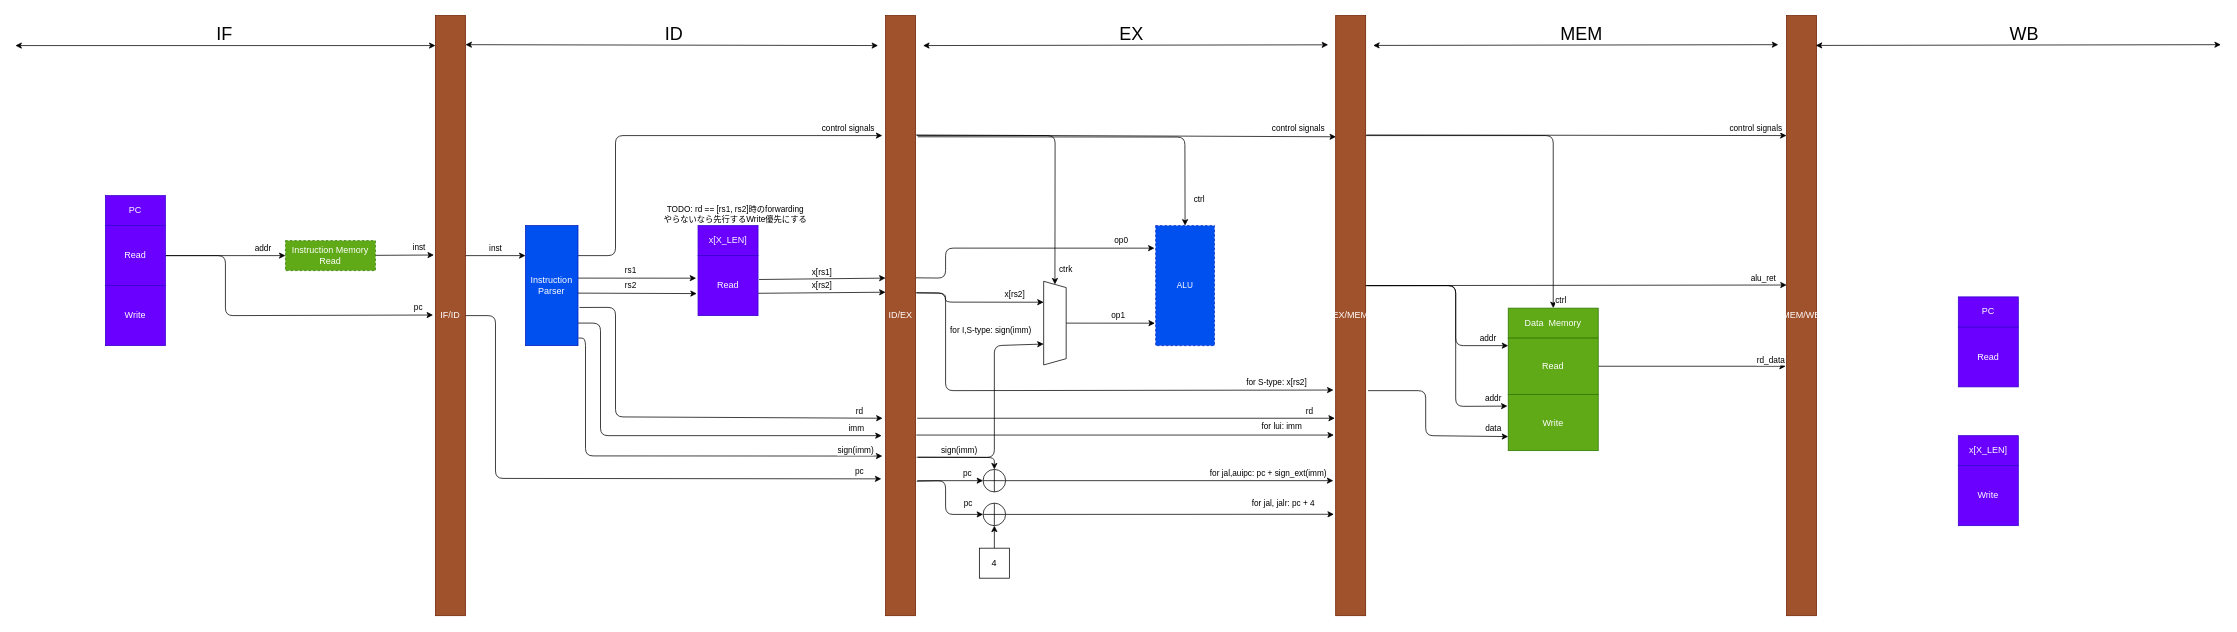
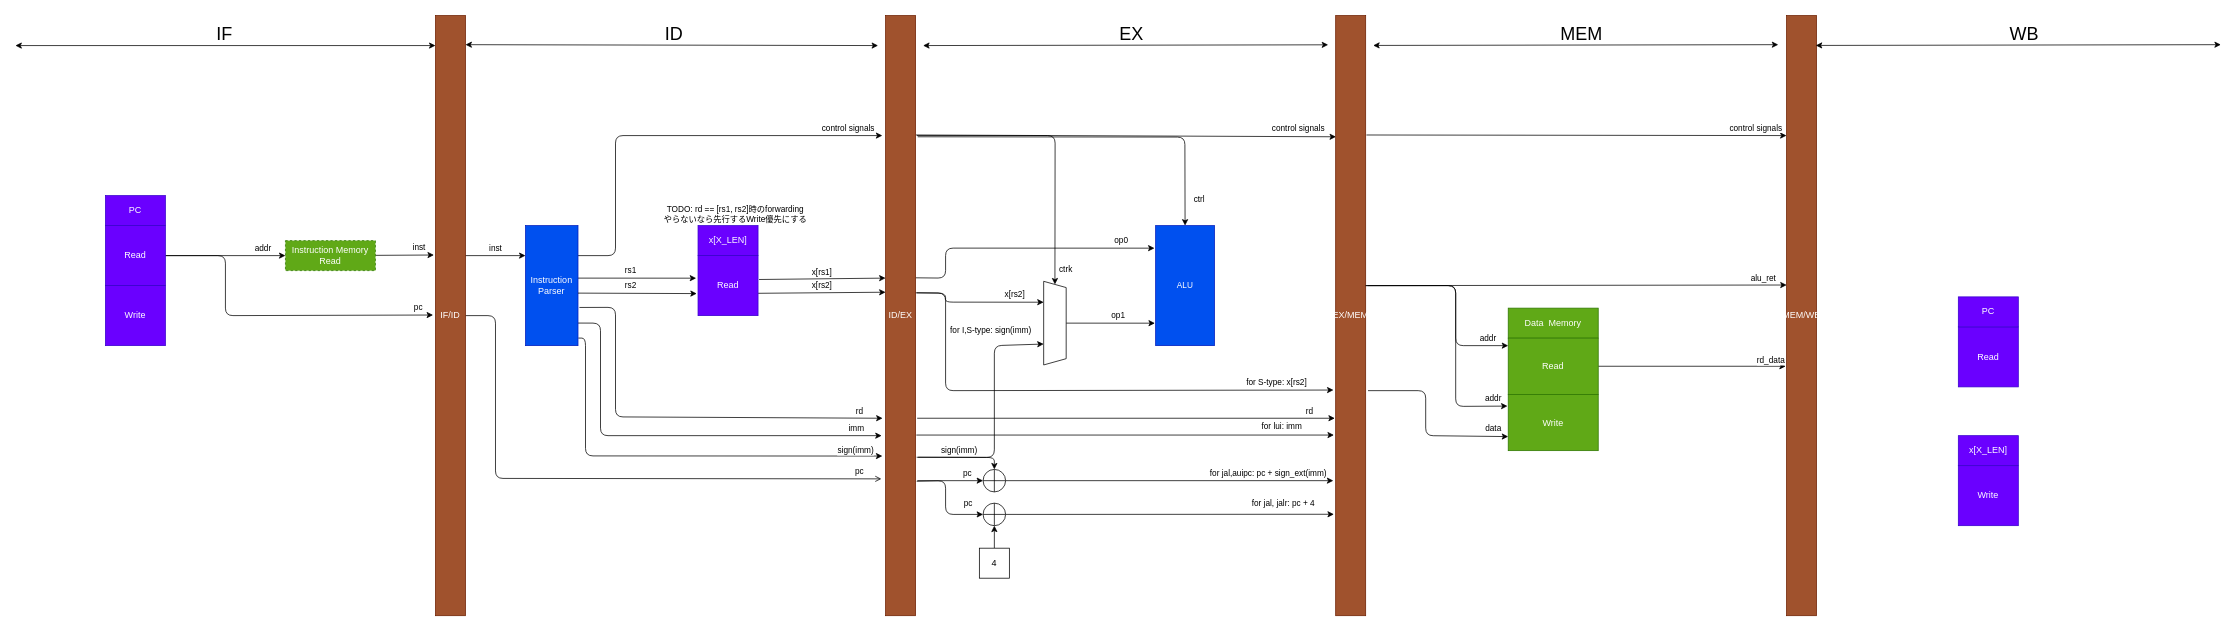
(1553, 219) -> none
(1185, 285) -> (1185, 285)
(874, 479) -> (876, 479)
